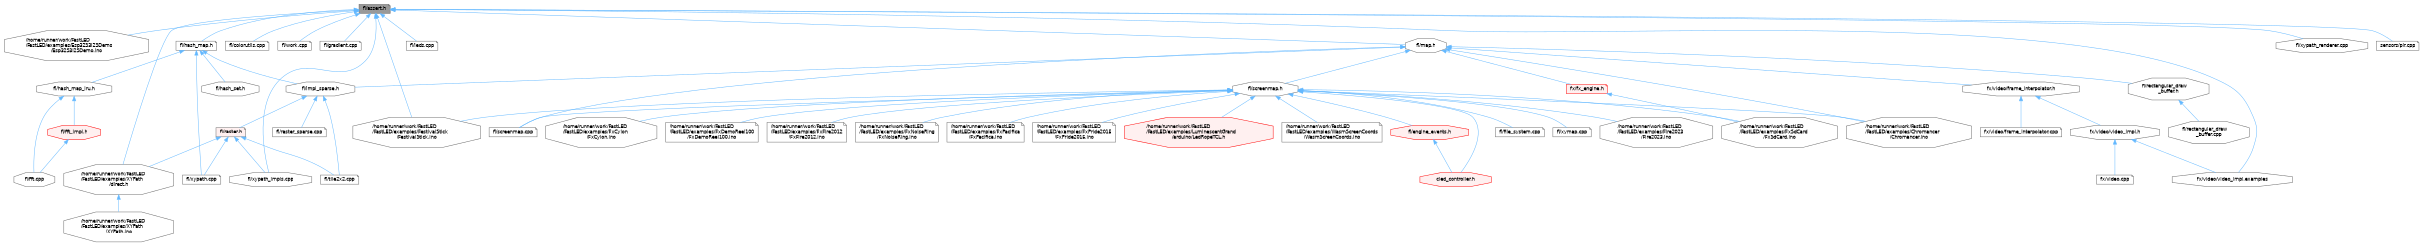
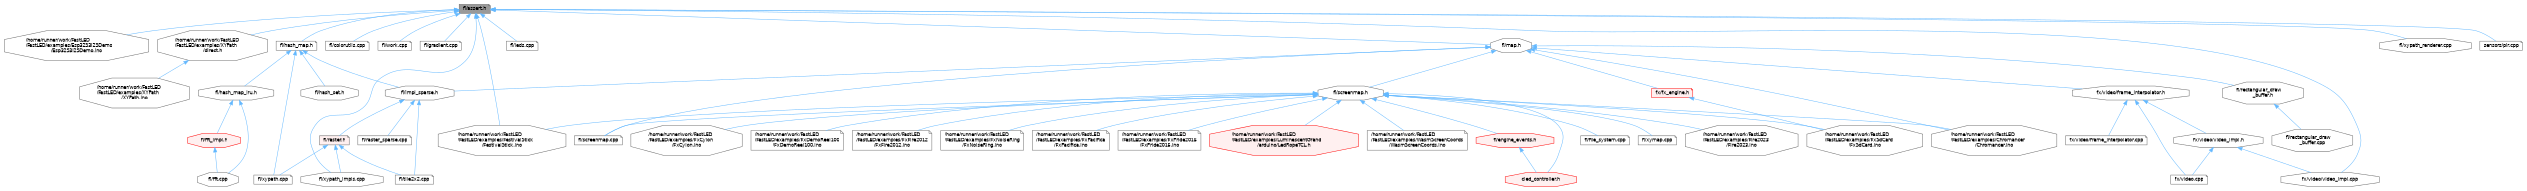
none -> (2160, 141)
(183, 153) -> none
(2232, 180) -> (2330, 180)
